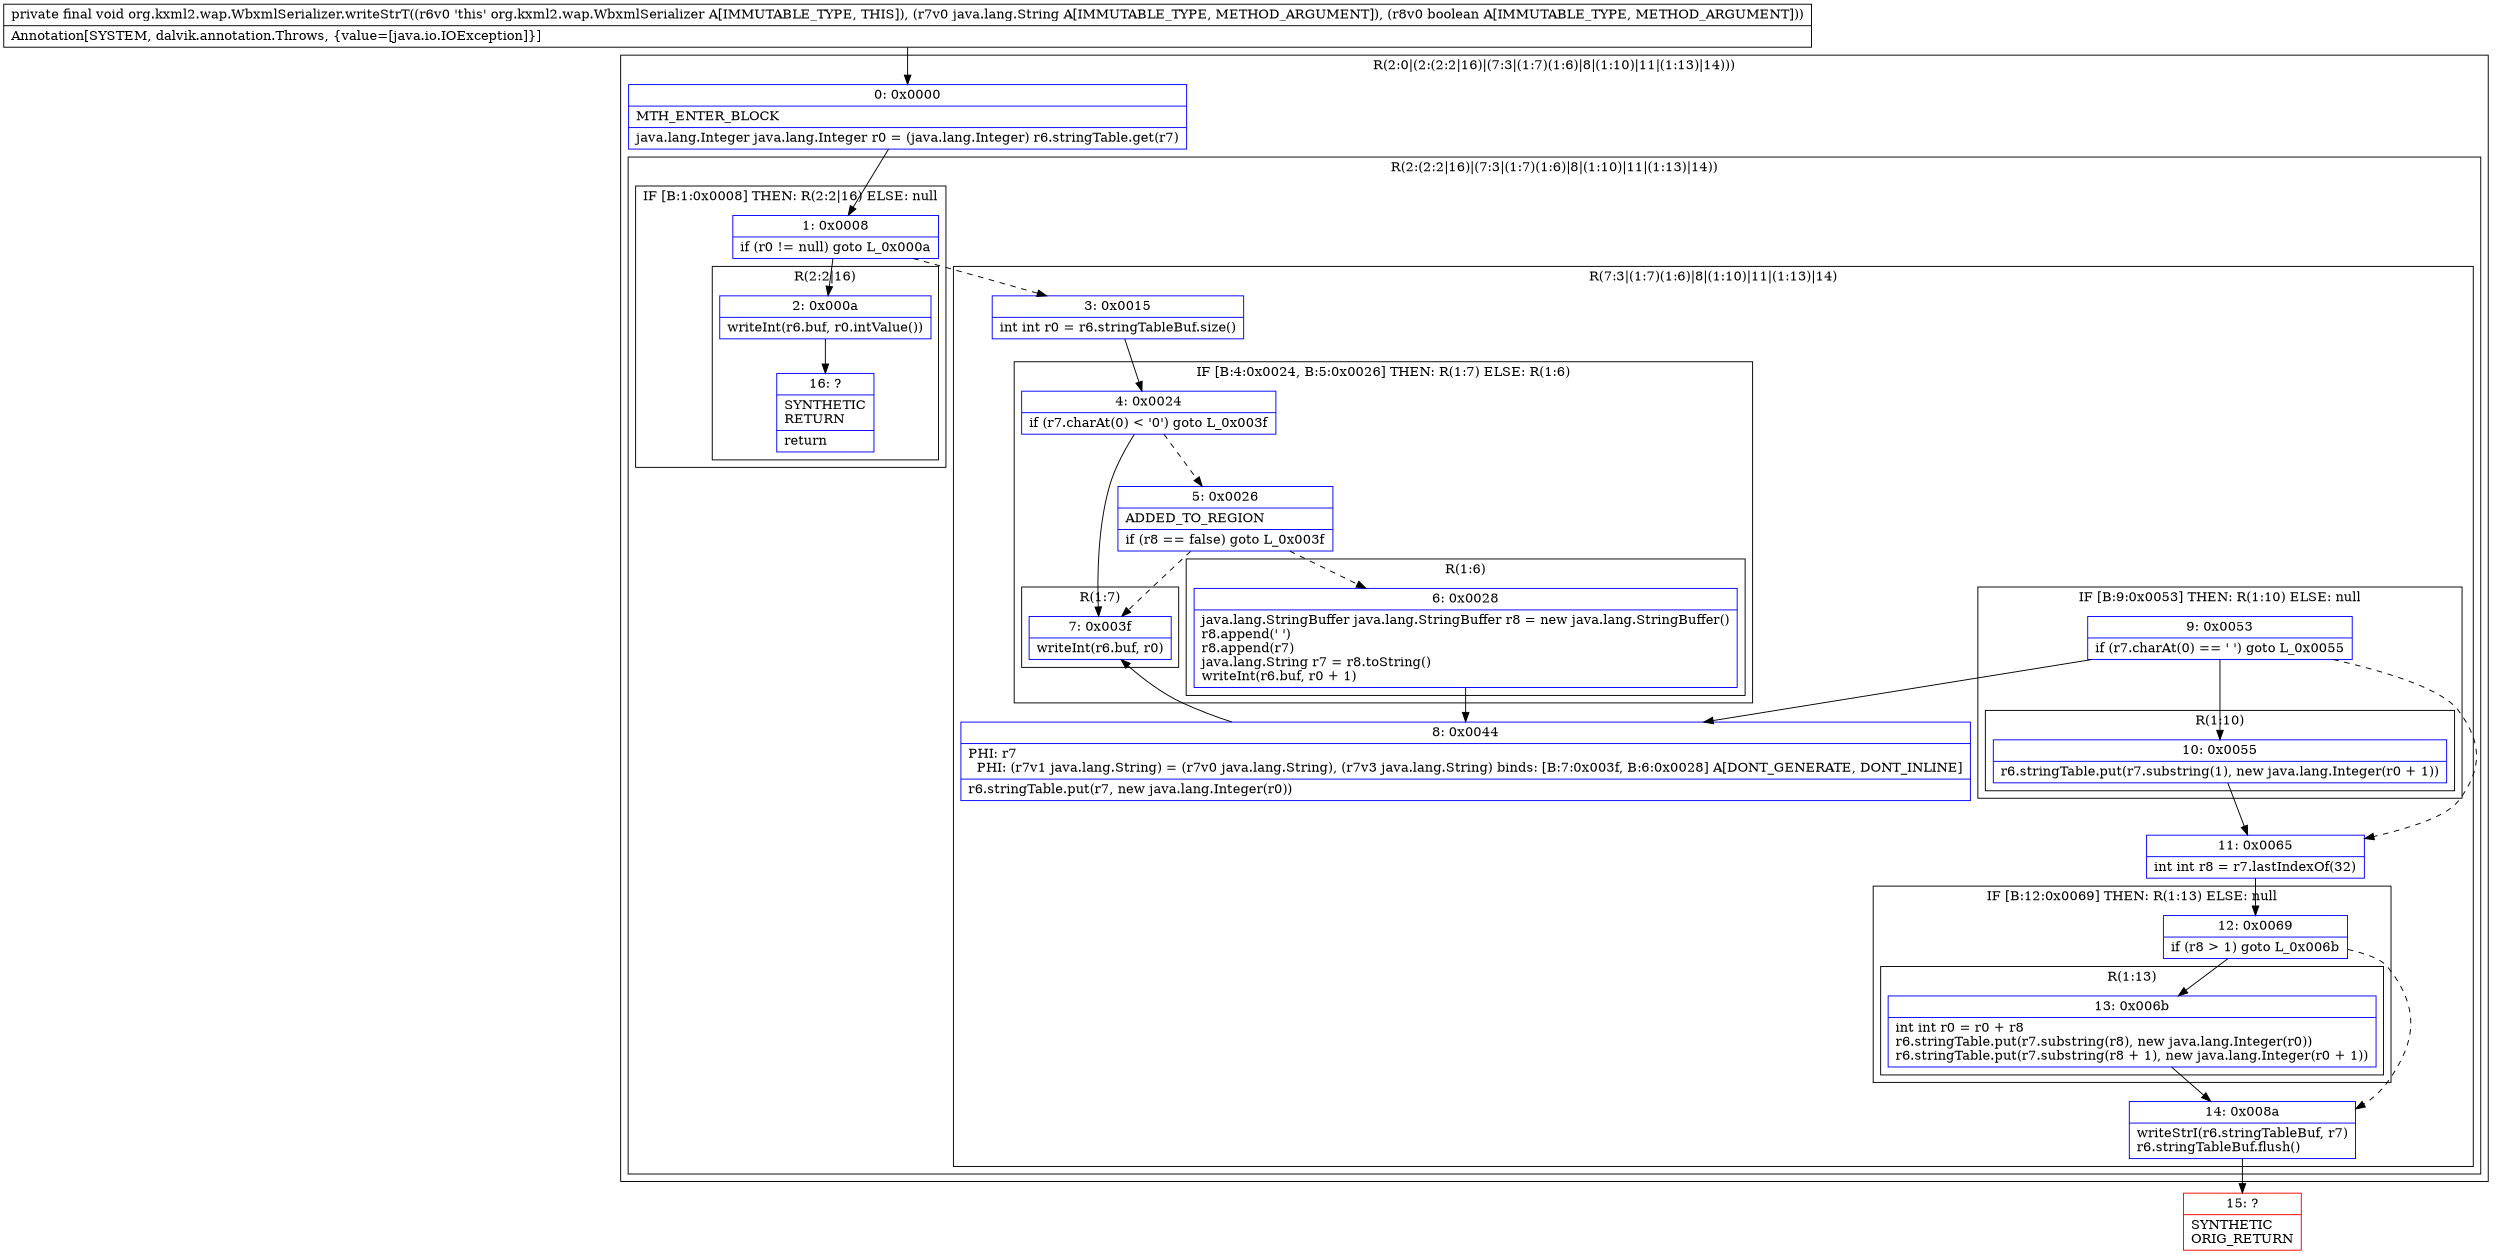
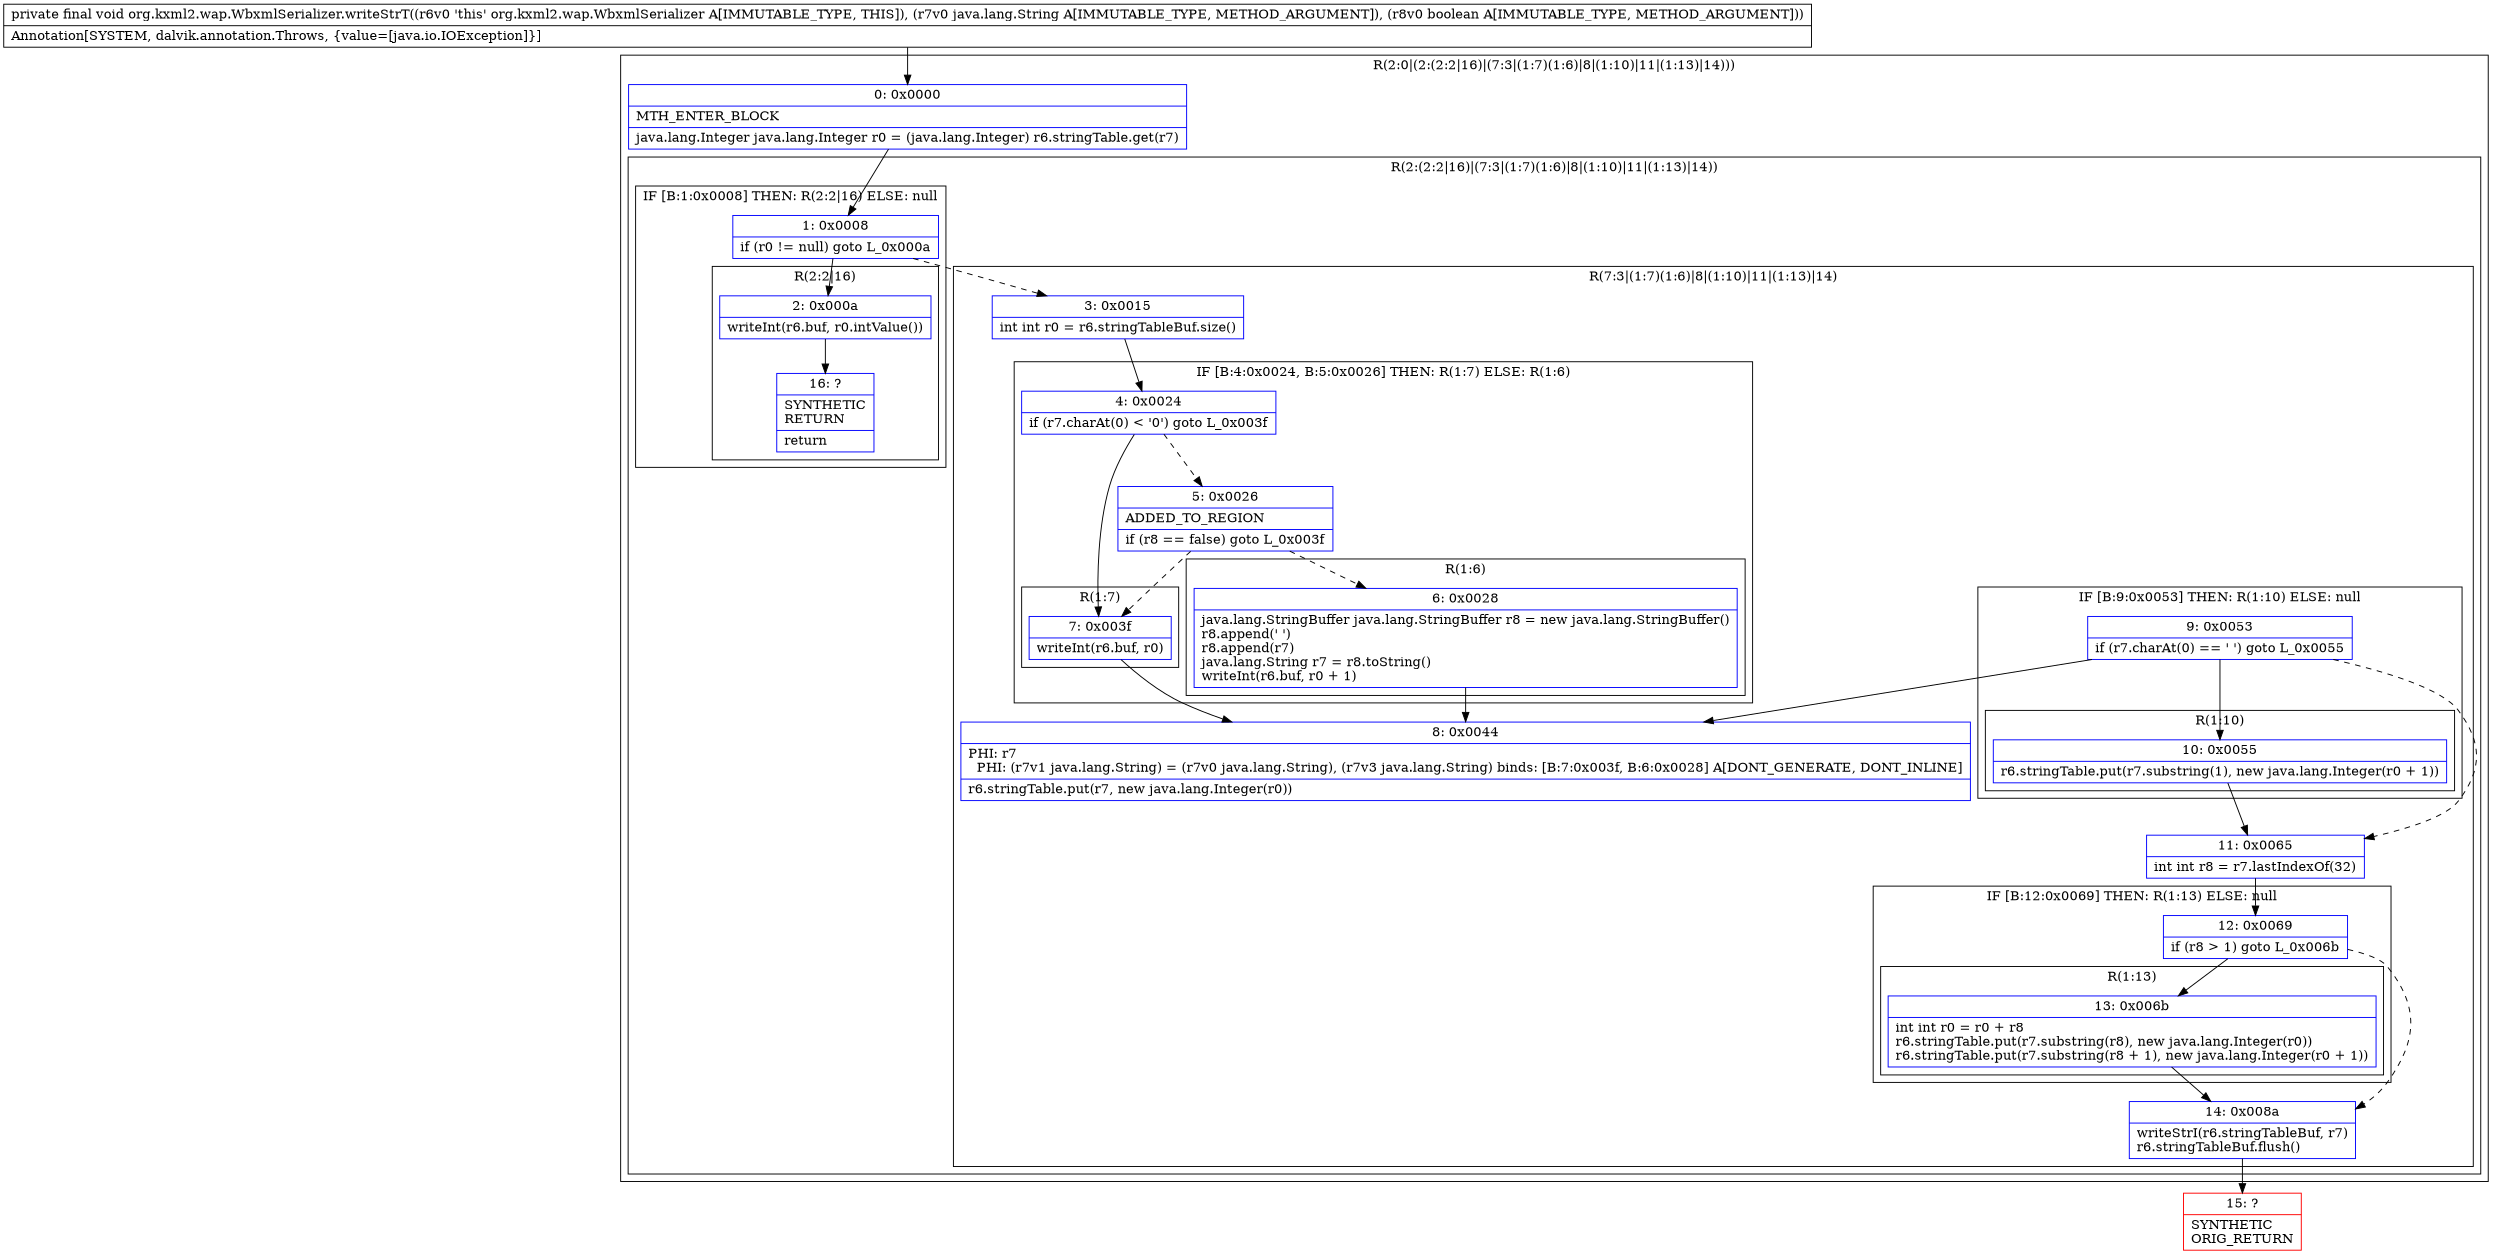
(1171, 697) -> (1168, 695)
